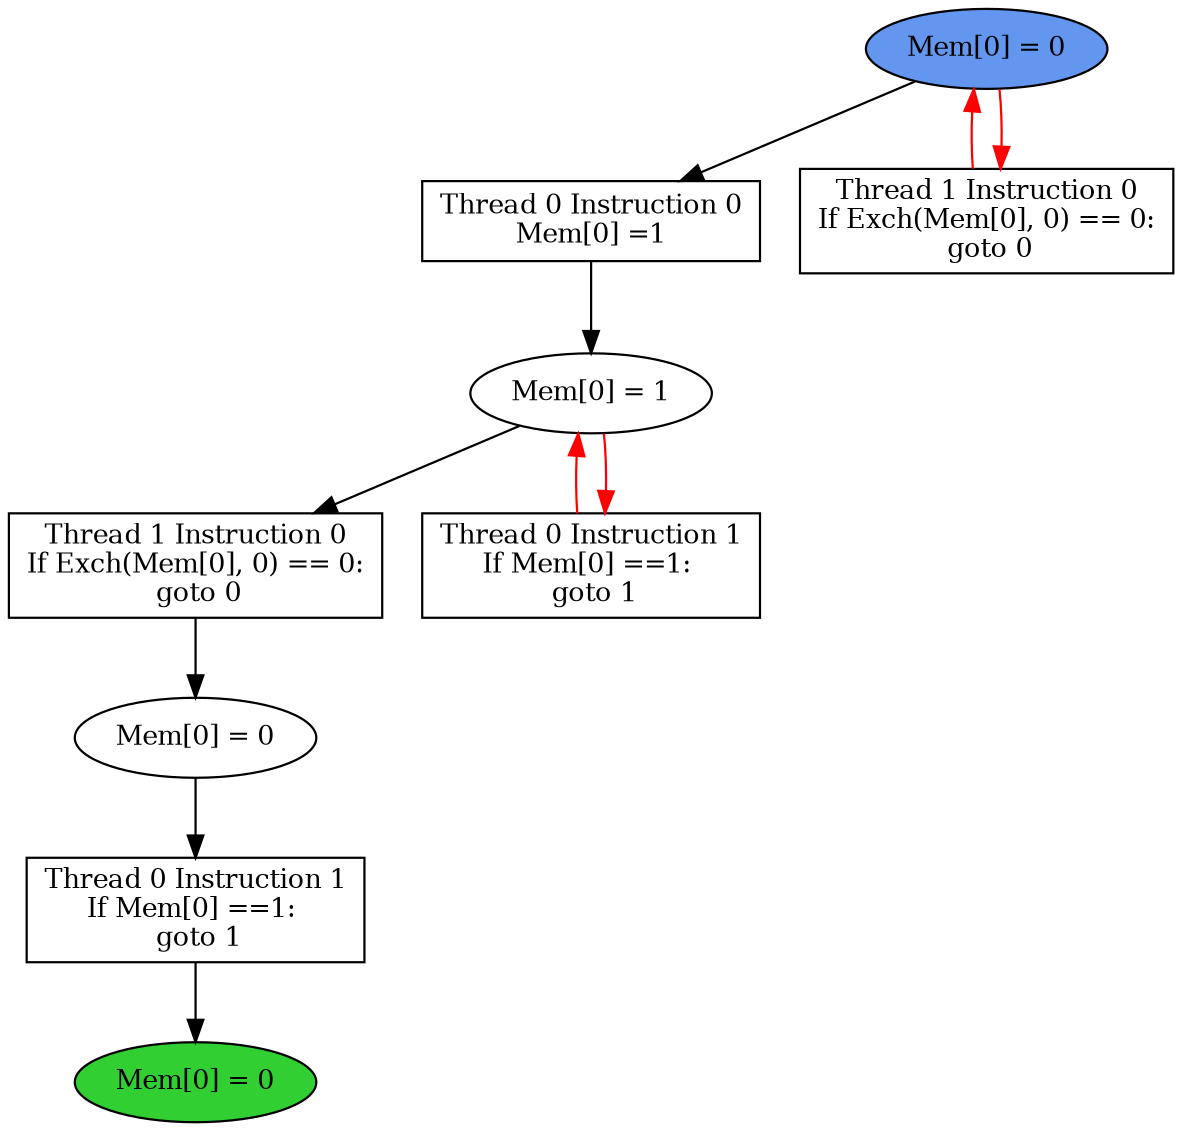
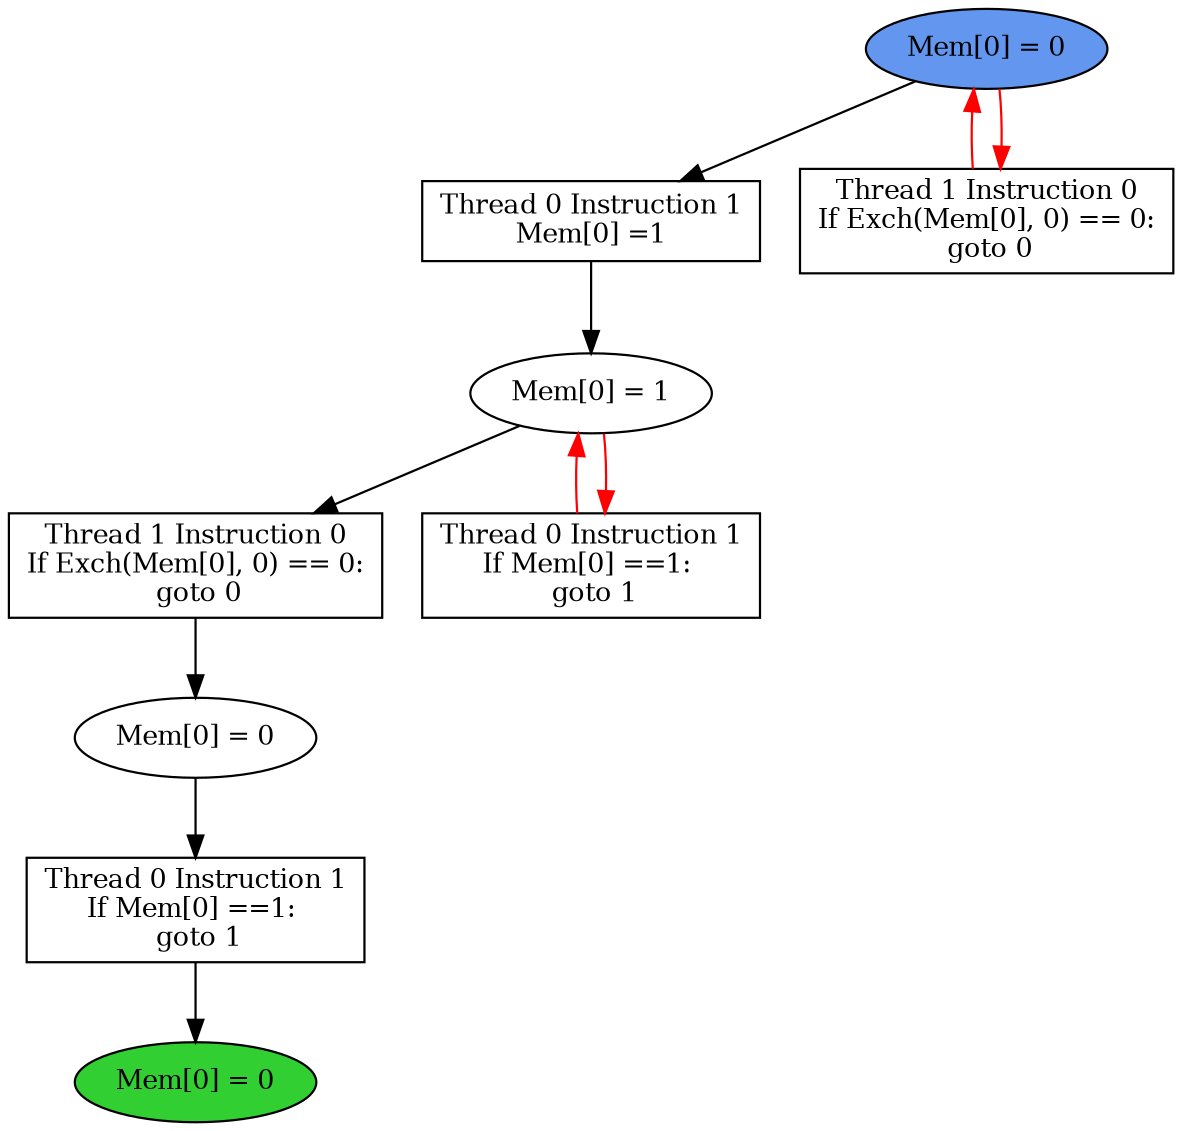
(591, 221) -> (591, 221)
